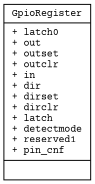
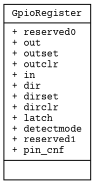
(36, 32) -> (44, 32)
